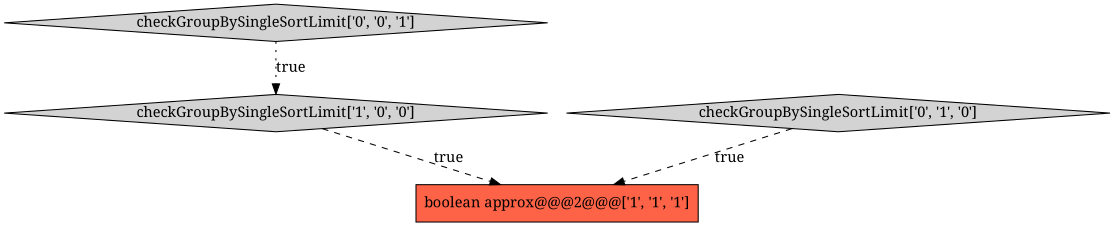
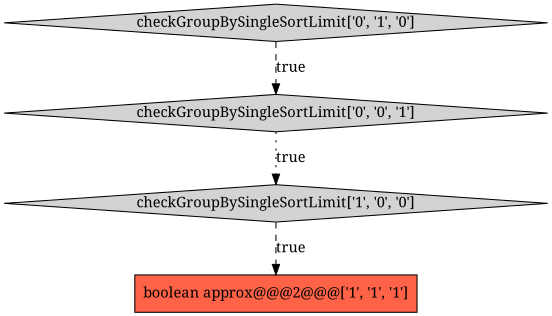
(708, 155) -> (276, 63)
